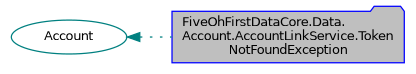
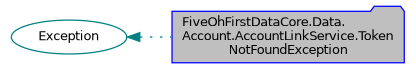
(69, 37) -> (69, 37)
